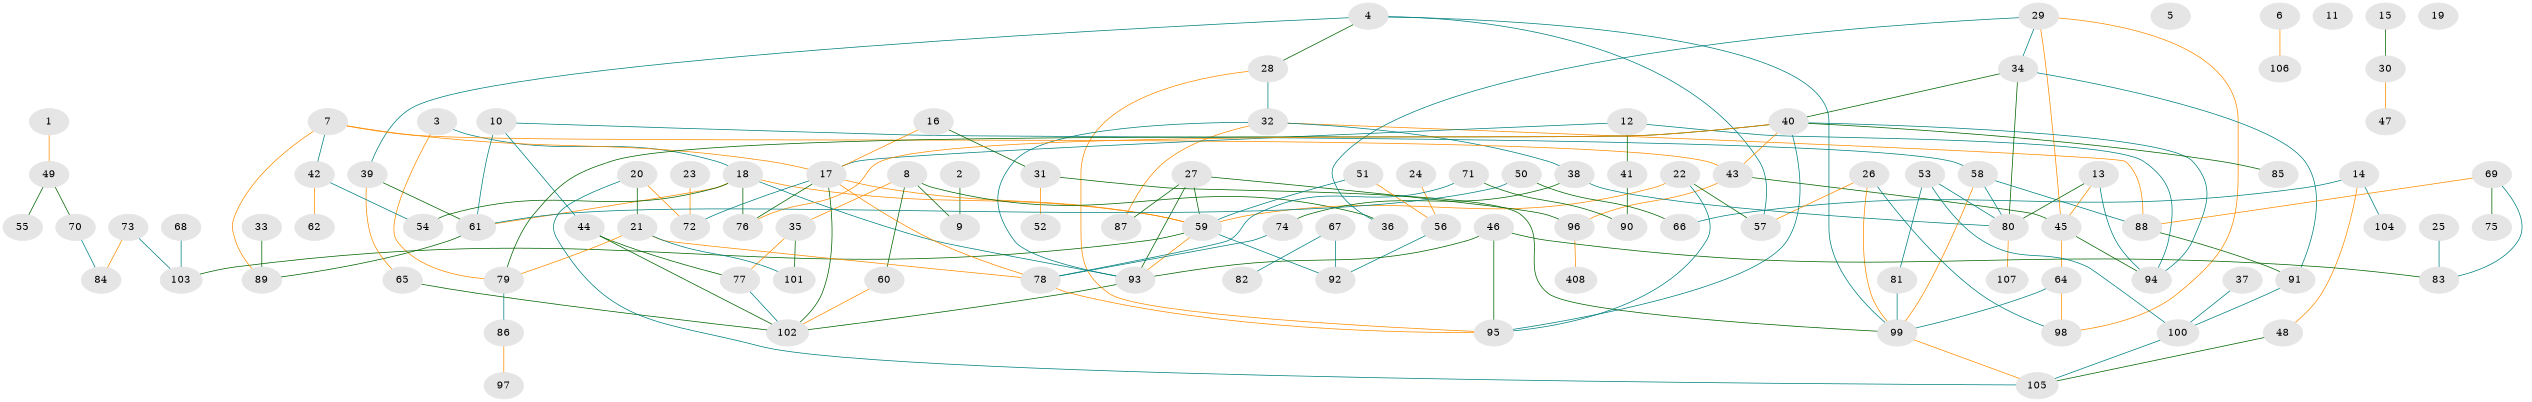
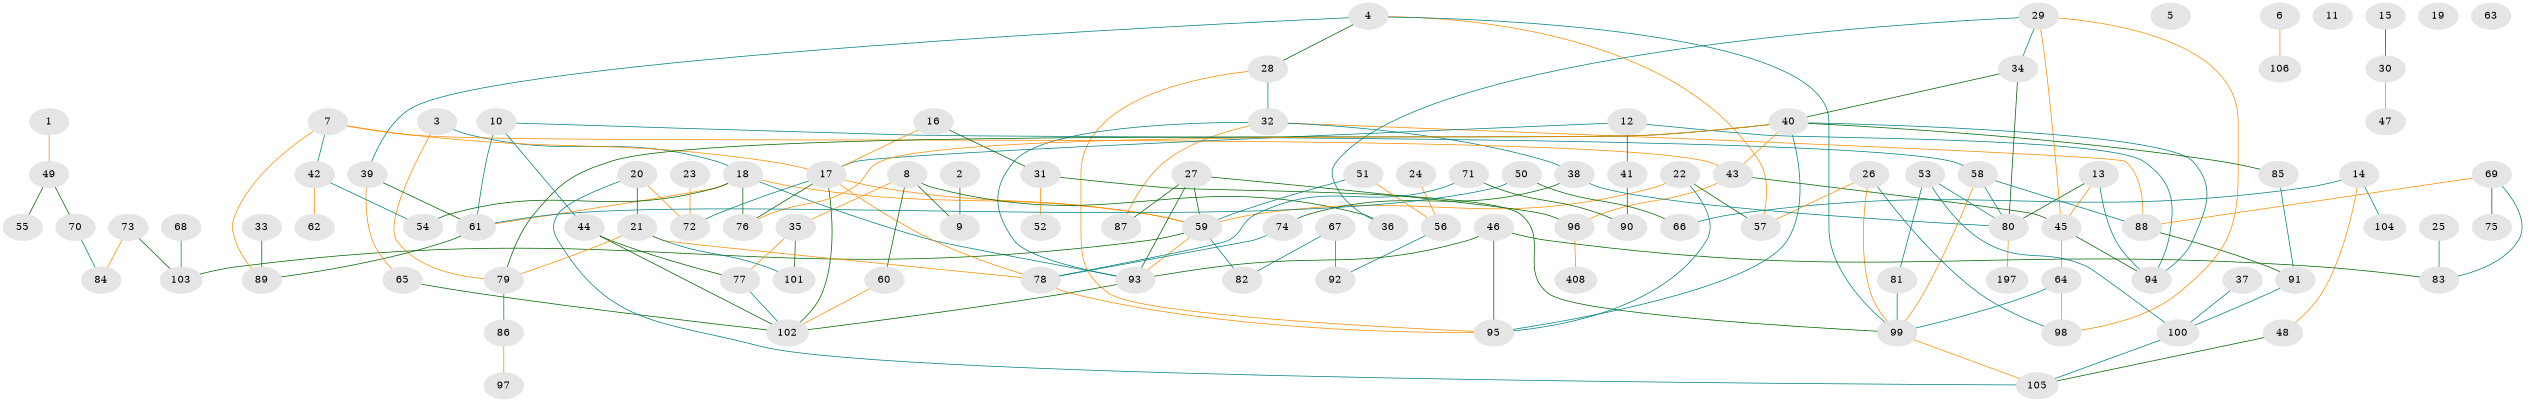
none -> (2491, 16)
(1607, 52) -> (1607, 52)
(2229, 119) -> (2287, 227)
(155, 254) -> (155, 254)
(1269, 254) -> (1222, 254)
(2007, 280) -> (2007, 280)
